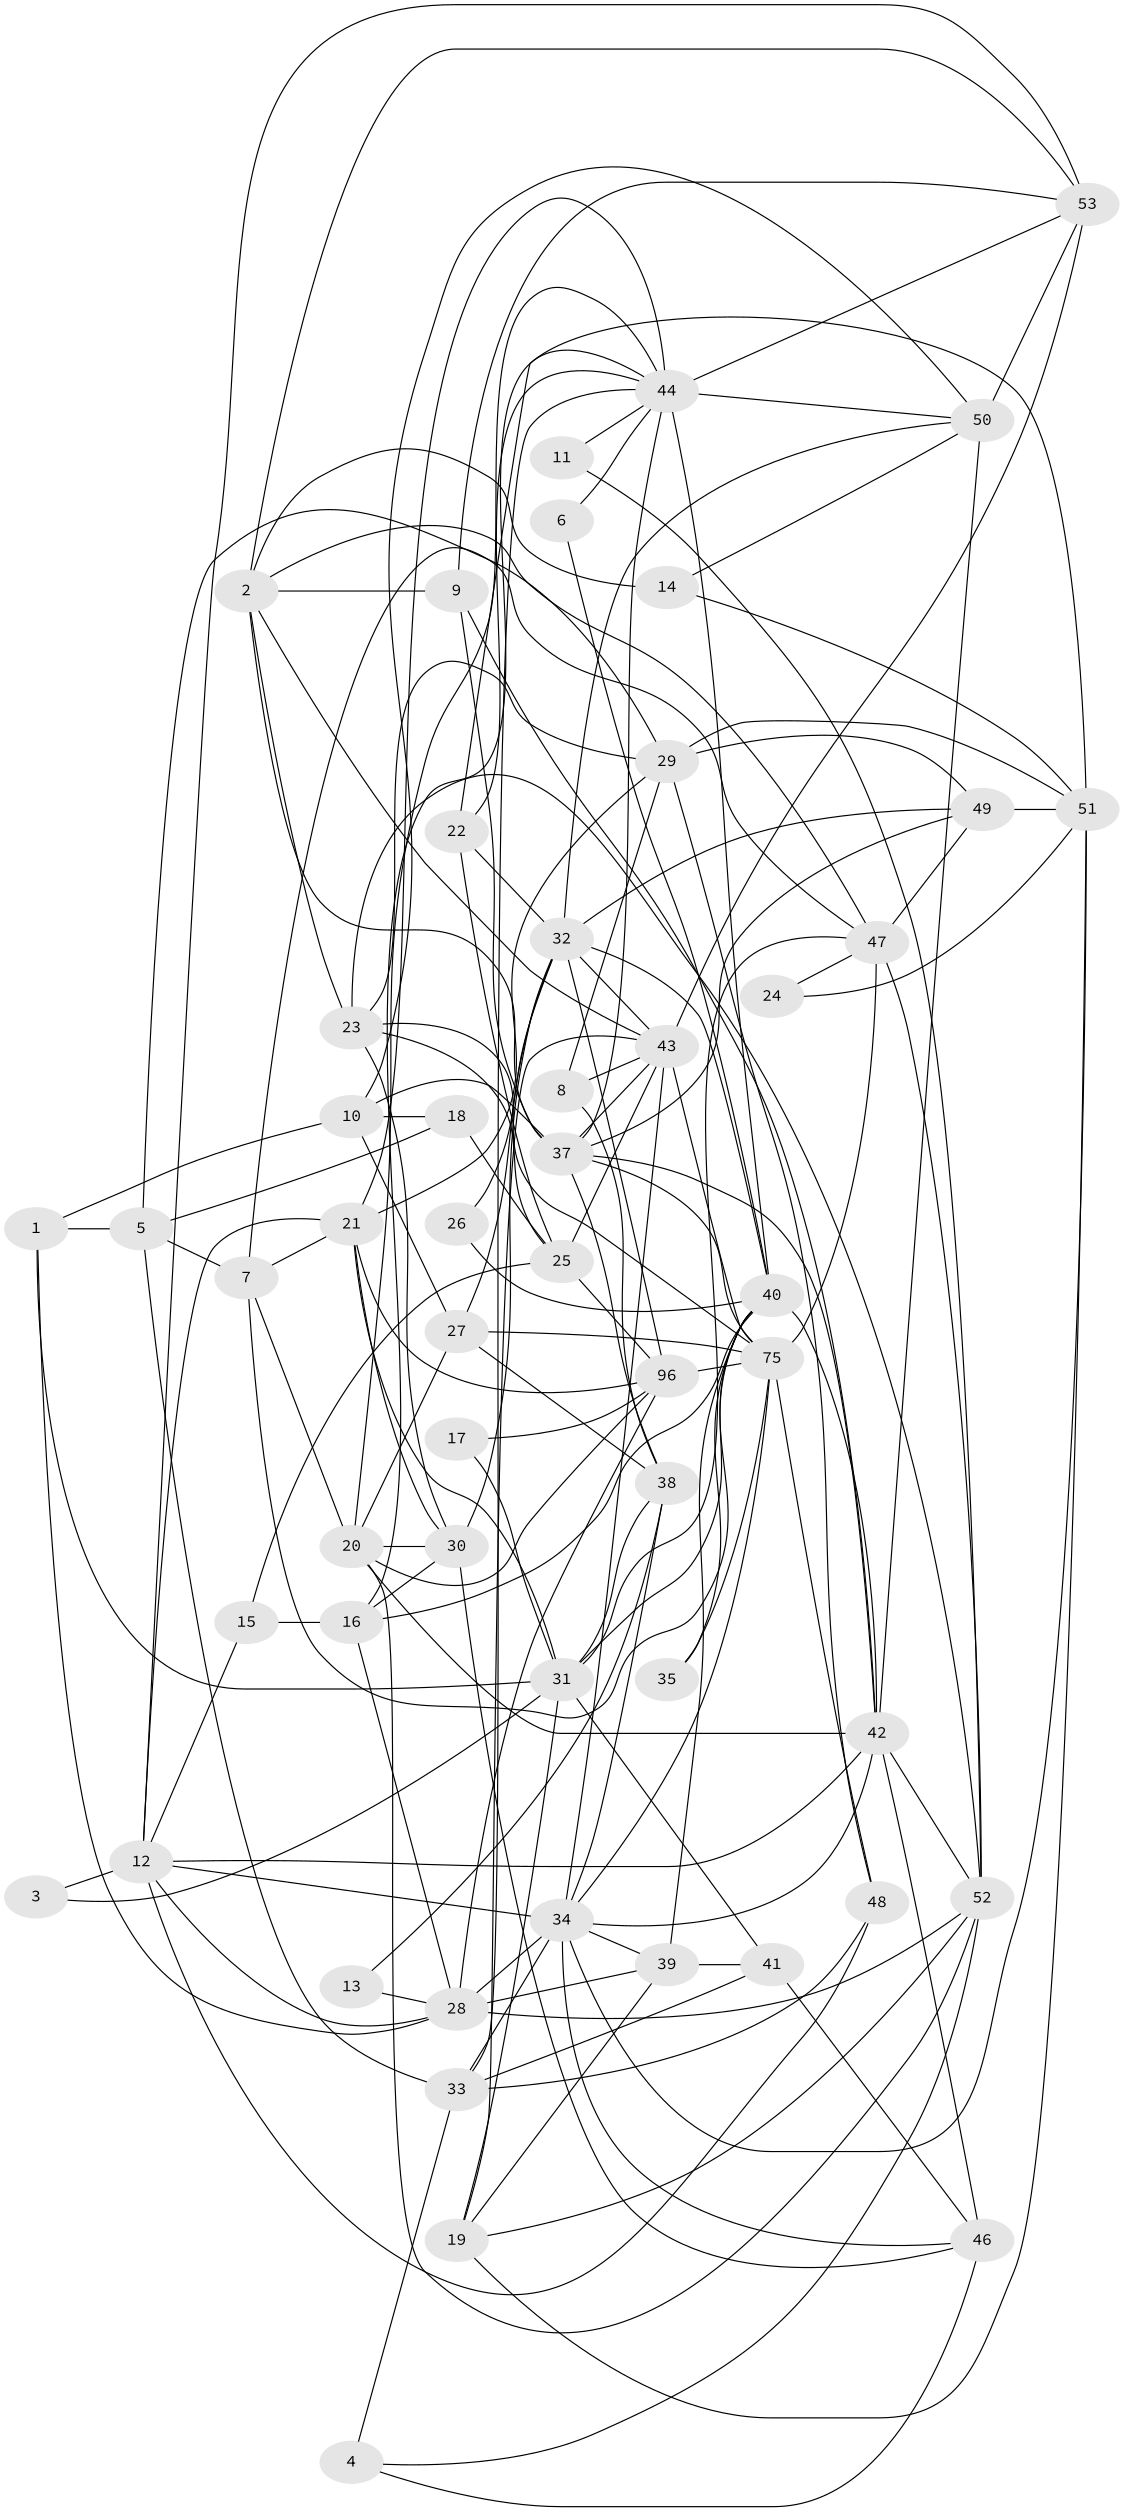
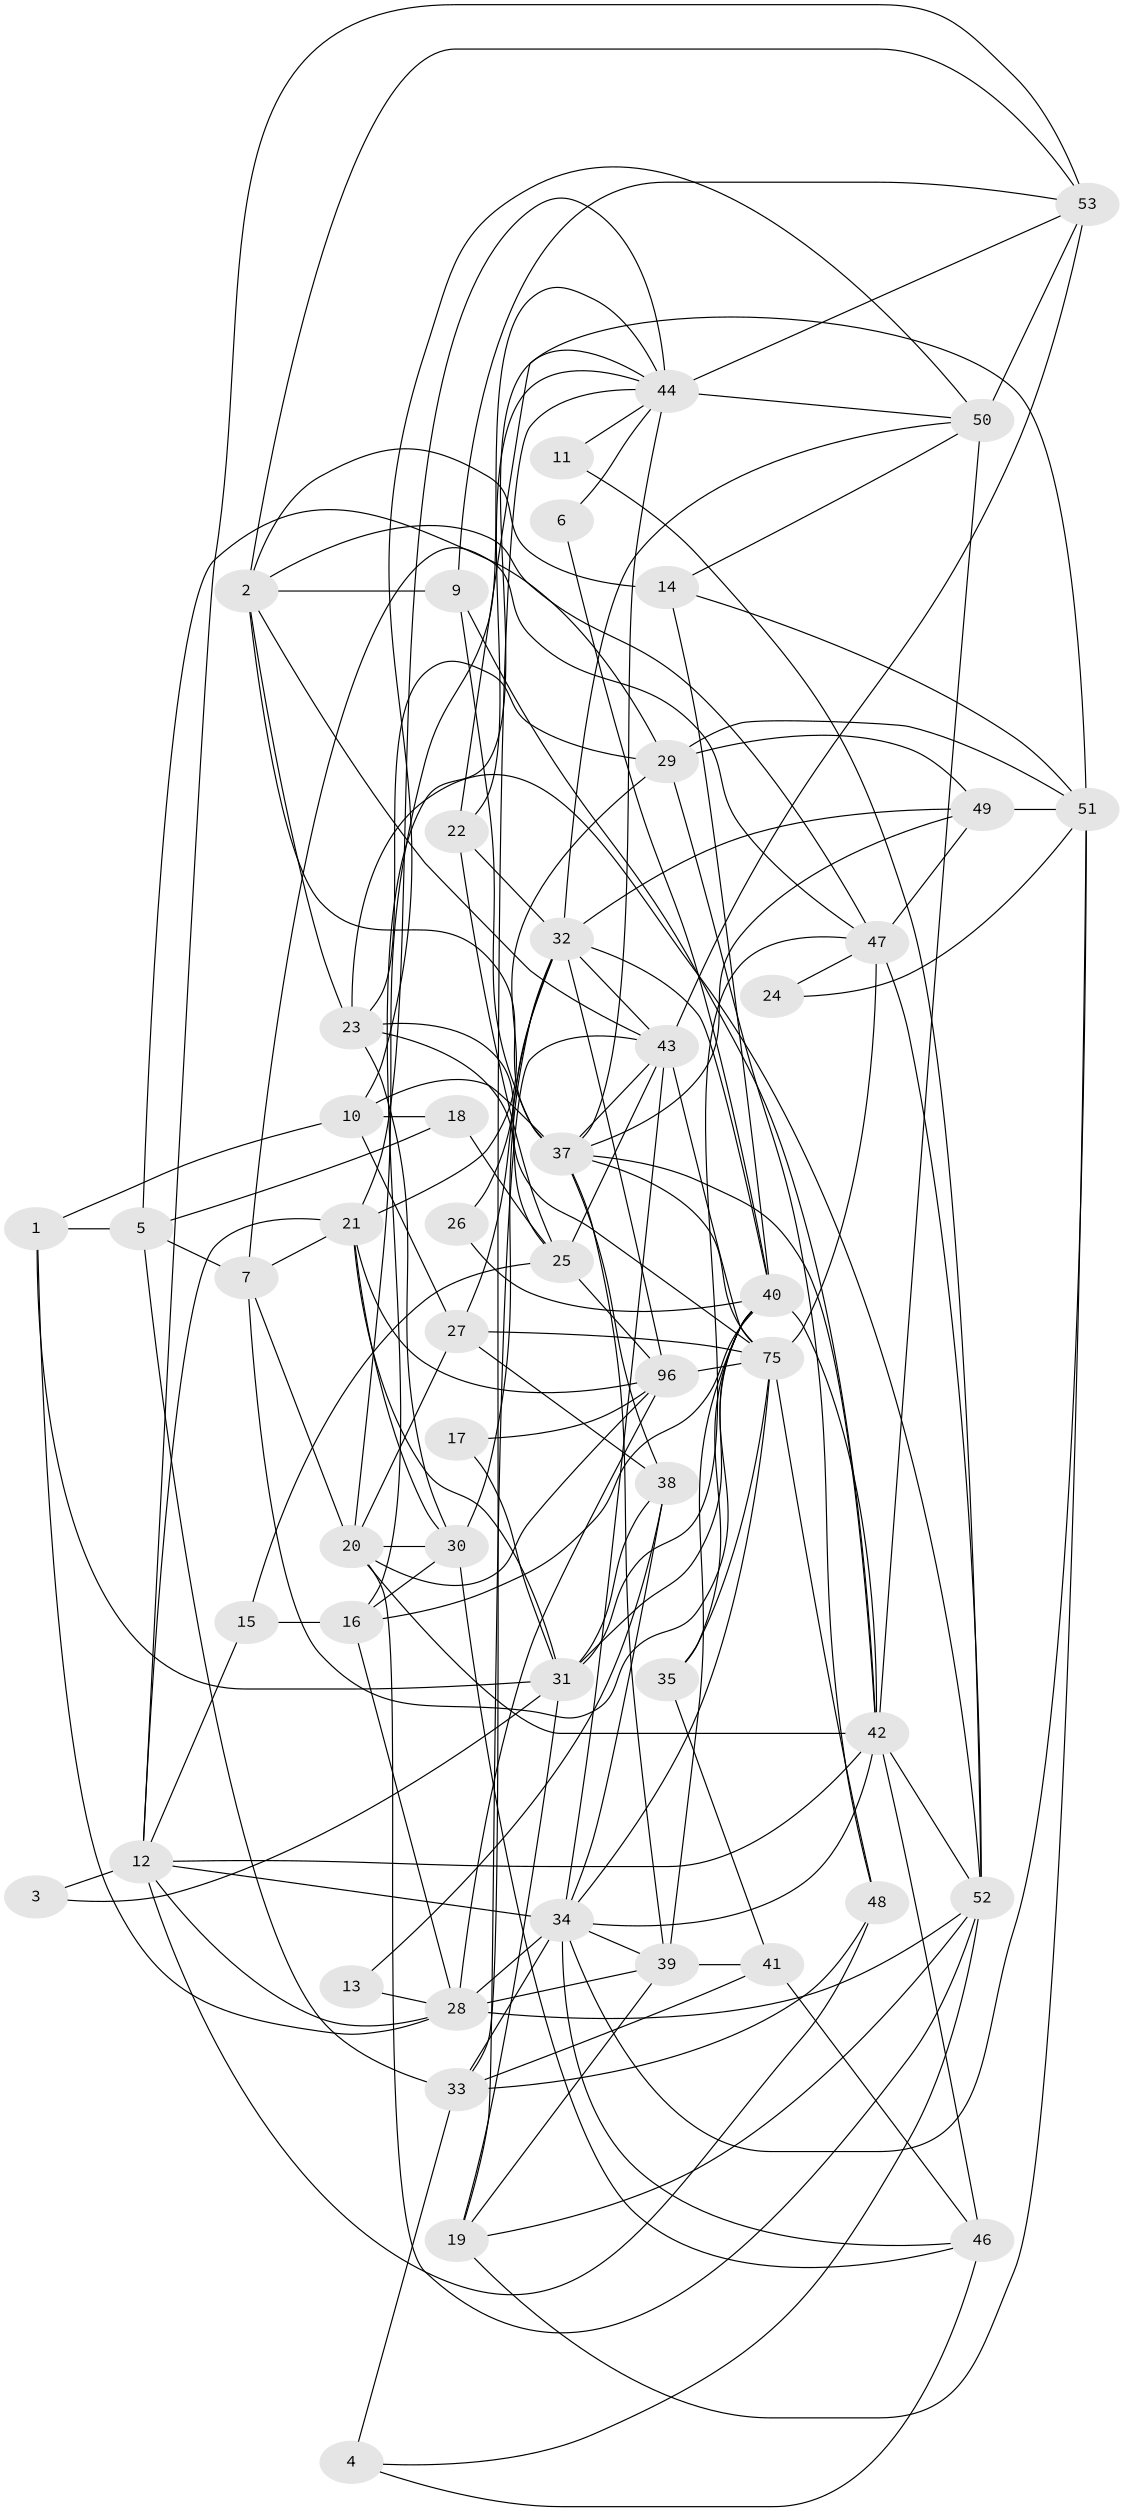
(724, 821) -> (728, 940)
(562, 1091) -> none
none -> (625, 1518)
(667, 1822) -> (720, 1822)
